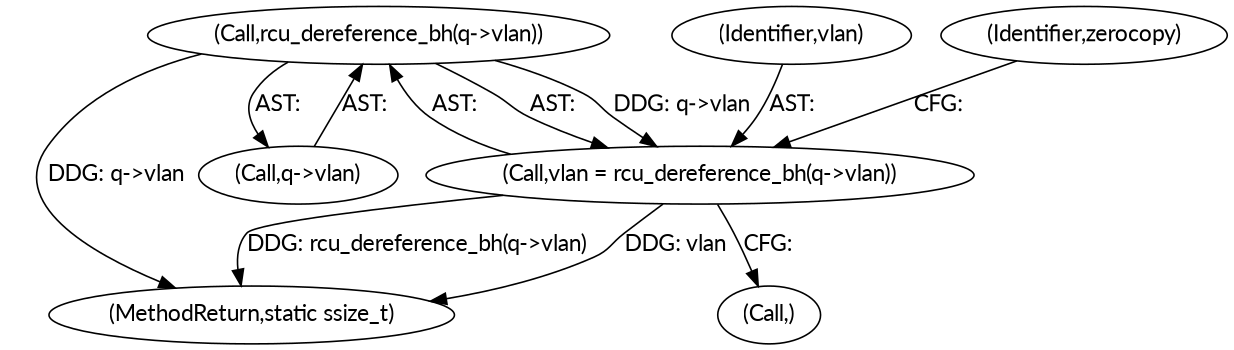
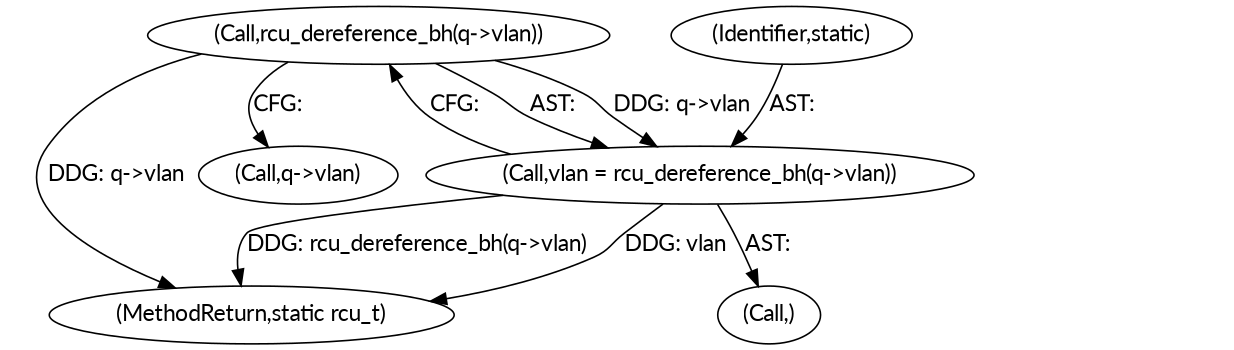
(792, 35) -> (792, 35)
(1084, 35) -> none
(281, 105) -> (281, 105)
(458, 105) -> (458, 105)
(334, 113) -> none
(772, 245) -> (772, 245)
(252, 315) -> (252, 315)
